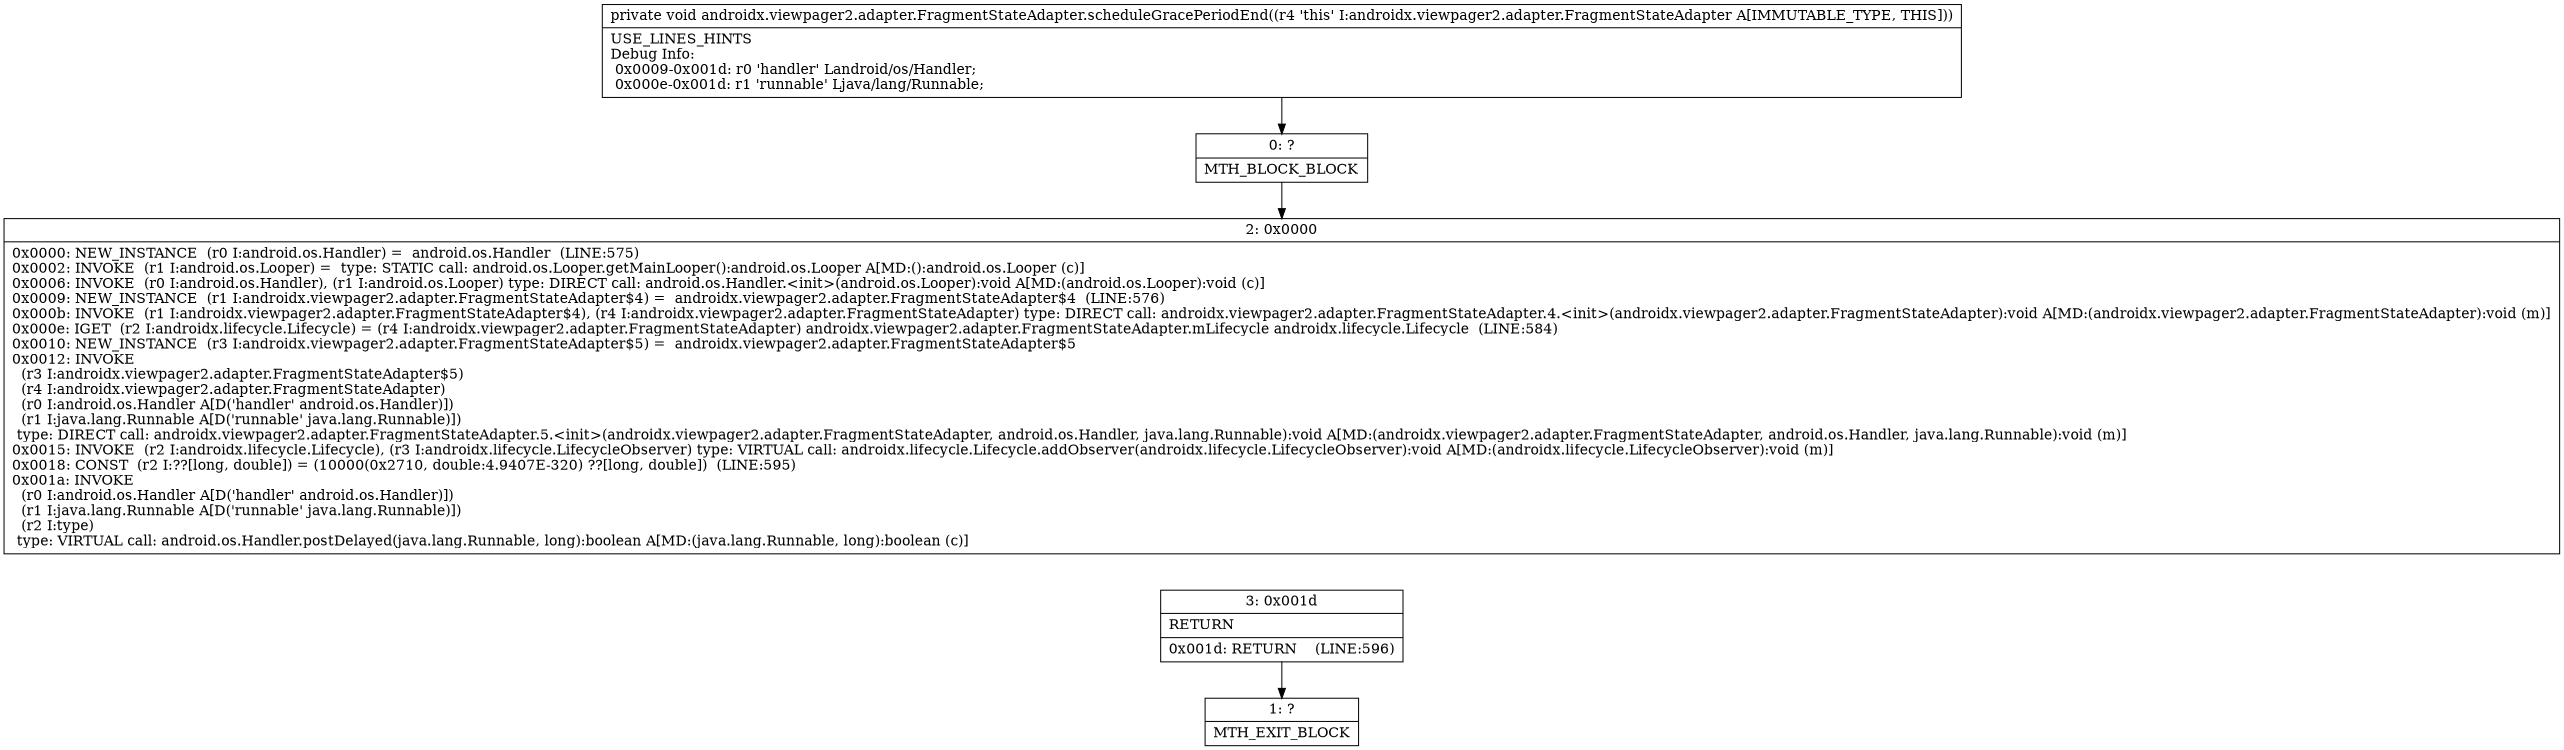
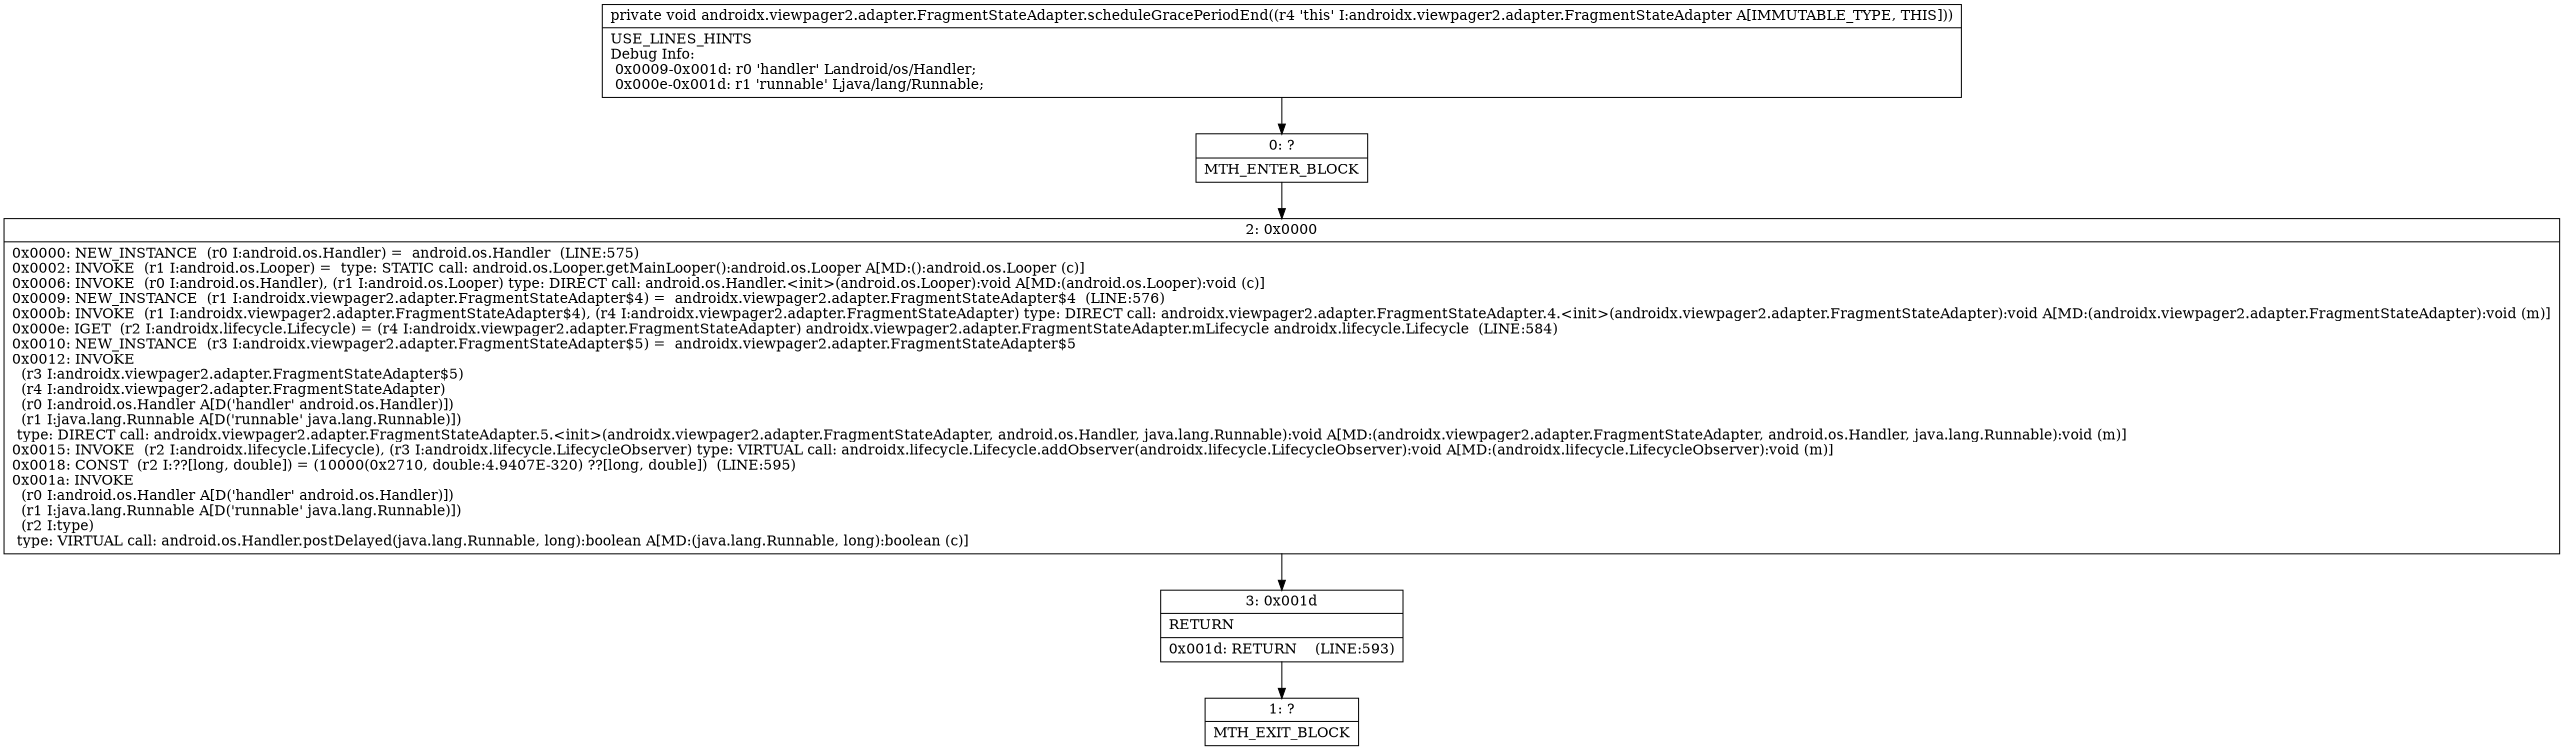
(1281, 170) -> (1282, 170)
none -> (1282, 567)
(1282, 649) -> (1282, 649)
